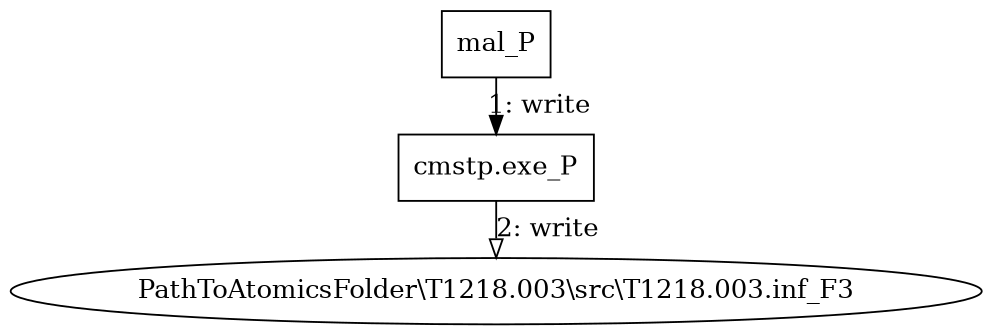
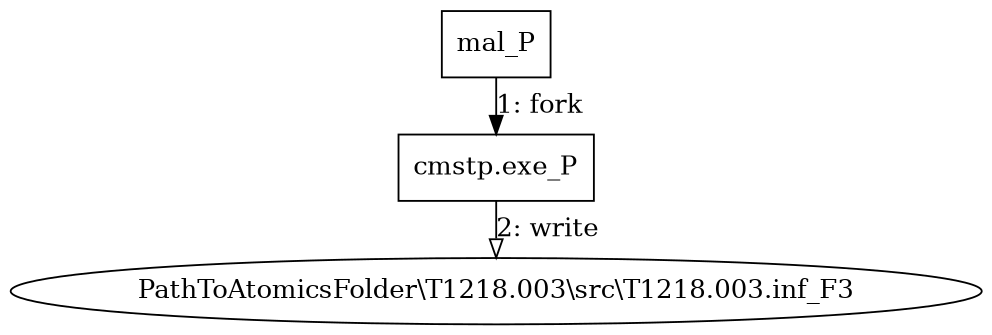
(540, 106) -> (540, 106)
